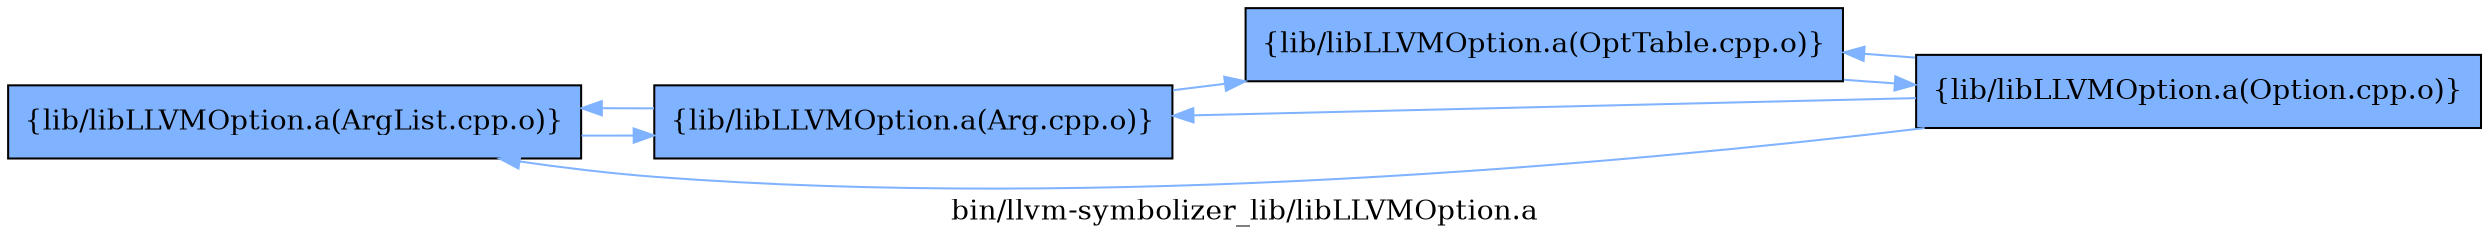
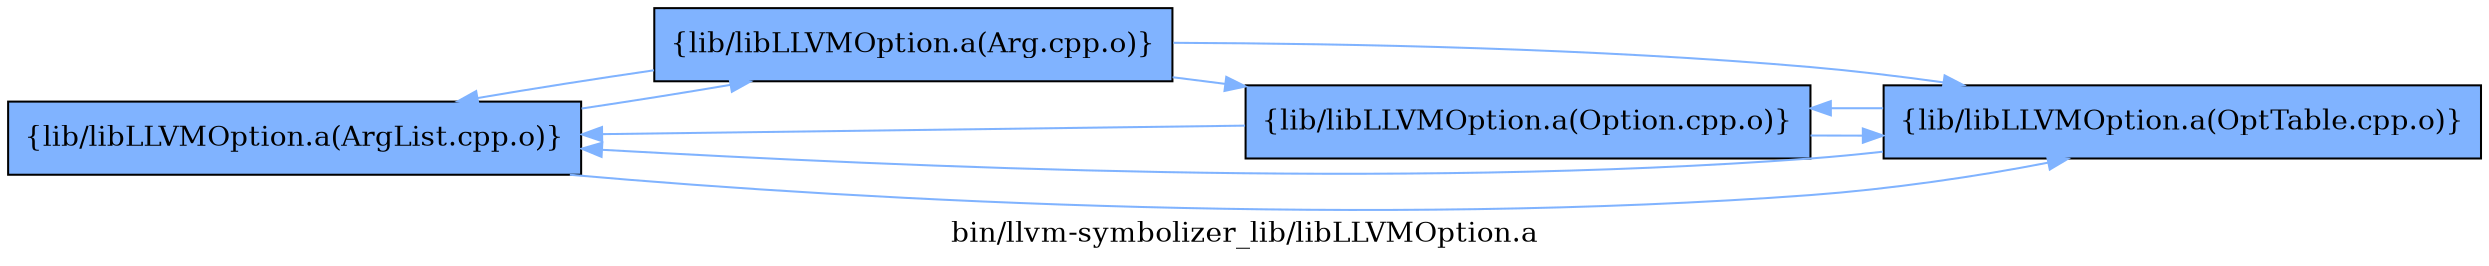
(1555, 107) -> (1199, 81)
none -> (1243, 173)
none -> (1310, 210)
